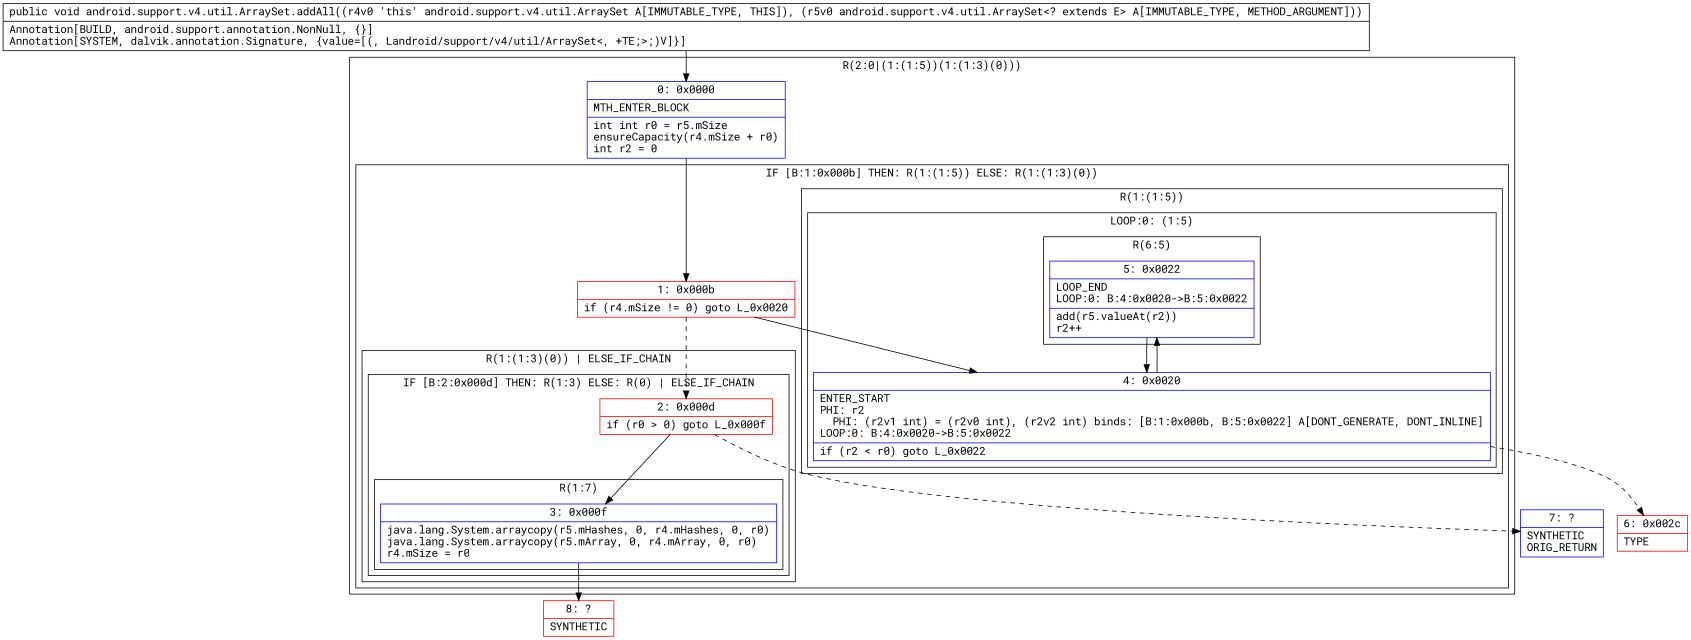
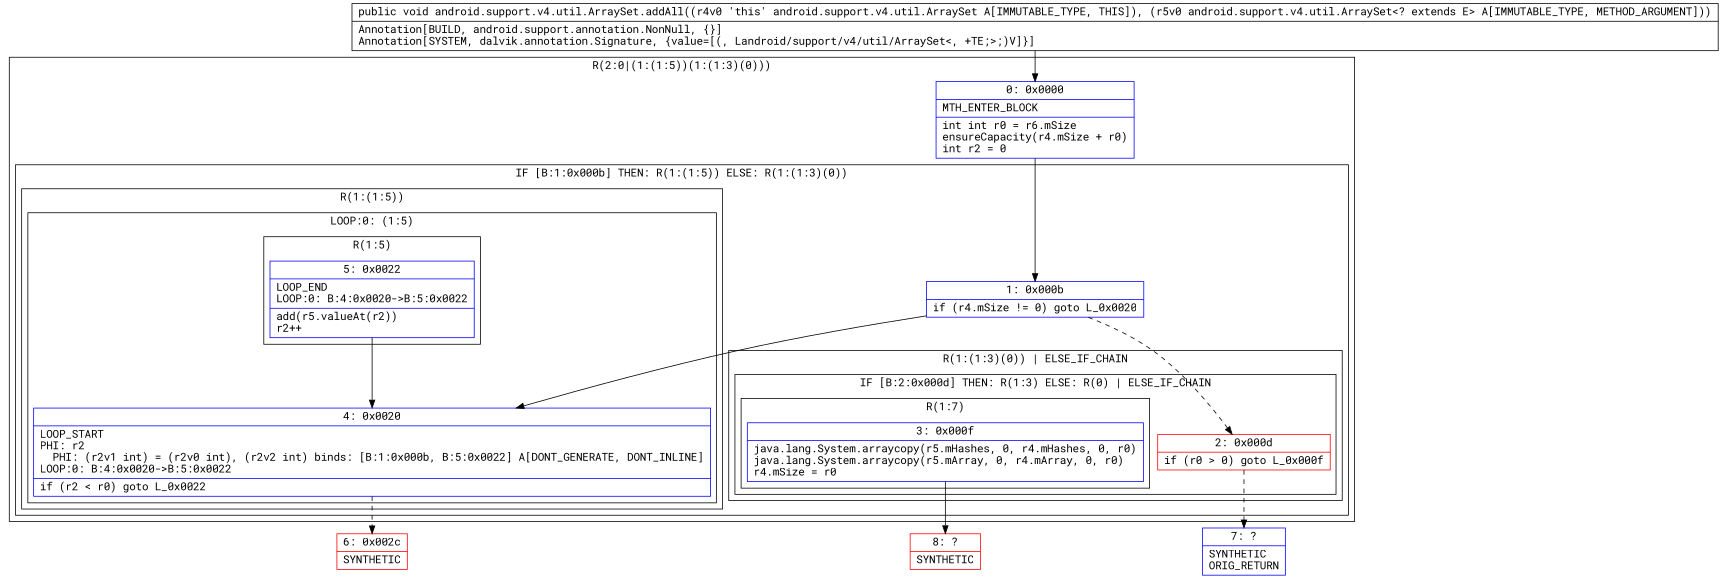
(661, 126) -> (1010, 126)
(1152, 246) -> (372, 246)
(686, 299) -> (1035, 299)
(1157, 359) -> none
(855, 399) -> (72, 434)
(640, 466) -> none
(1637, 542) -> (372, 560)
